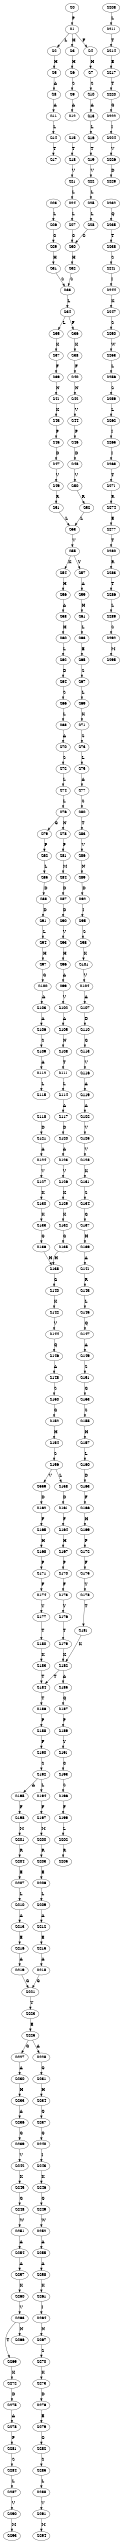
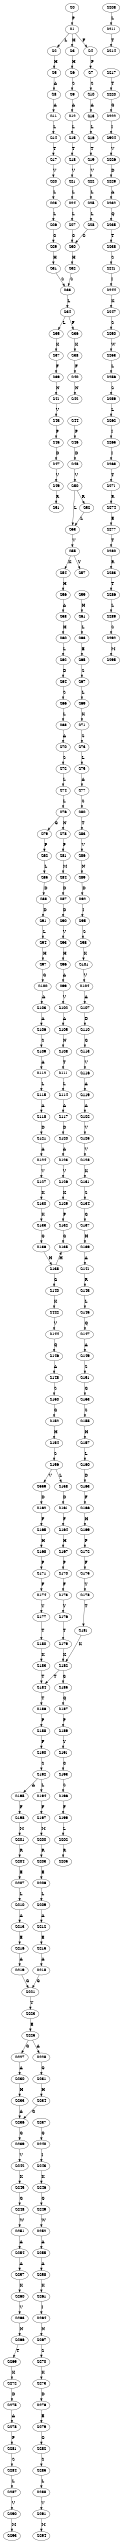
(111, 61) -> none
(92, 62) -> (92, 62)
none -> (72, 126)
(111, 138) -> (111, 138)
none -> (53, 182)
none -> (111, 191)
(75, 409) -> none
(57, 410) -> (57, 410)
(63, 518) -> (74, 507)
(82, 583) -> none
none -> (41, 1105)
(64, 1215) -> (64, 1215)
(55, 1256) -> (58, 1260)
(54, 1313) -> (54, 1313)
(64, 1677) -> (64, 1677)
(41, 2111) -> (31, 2111)
(6, 2338) -> (16, 2350)
